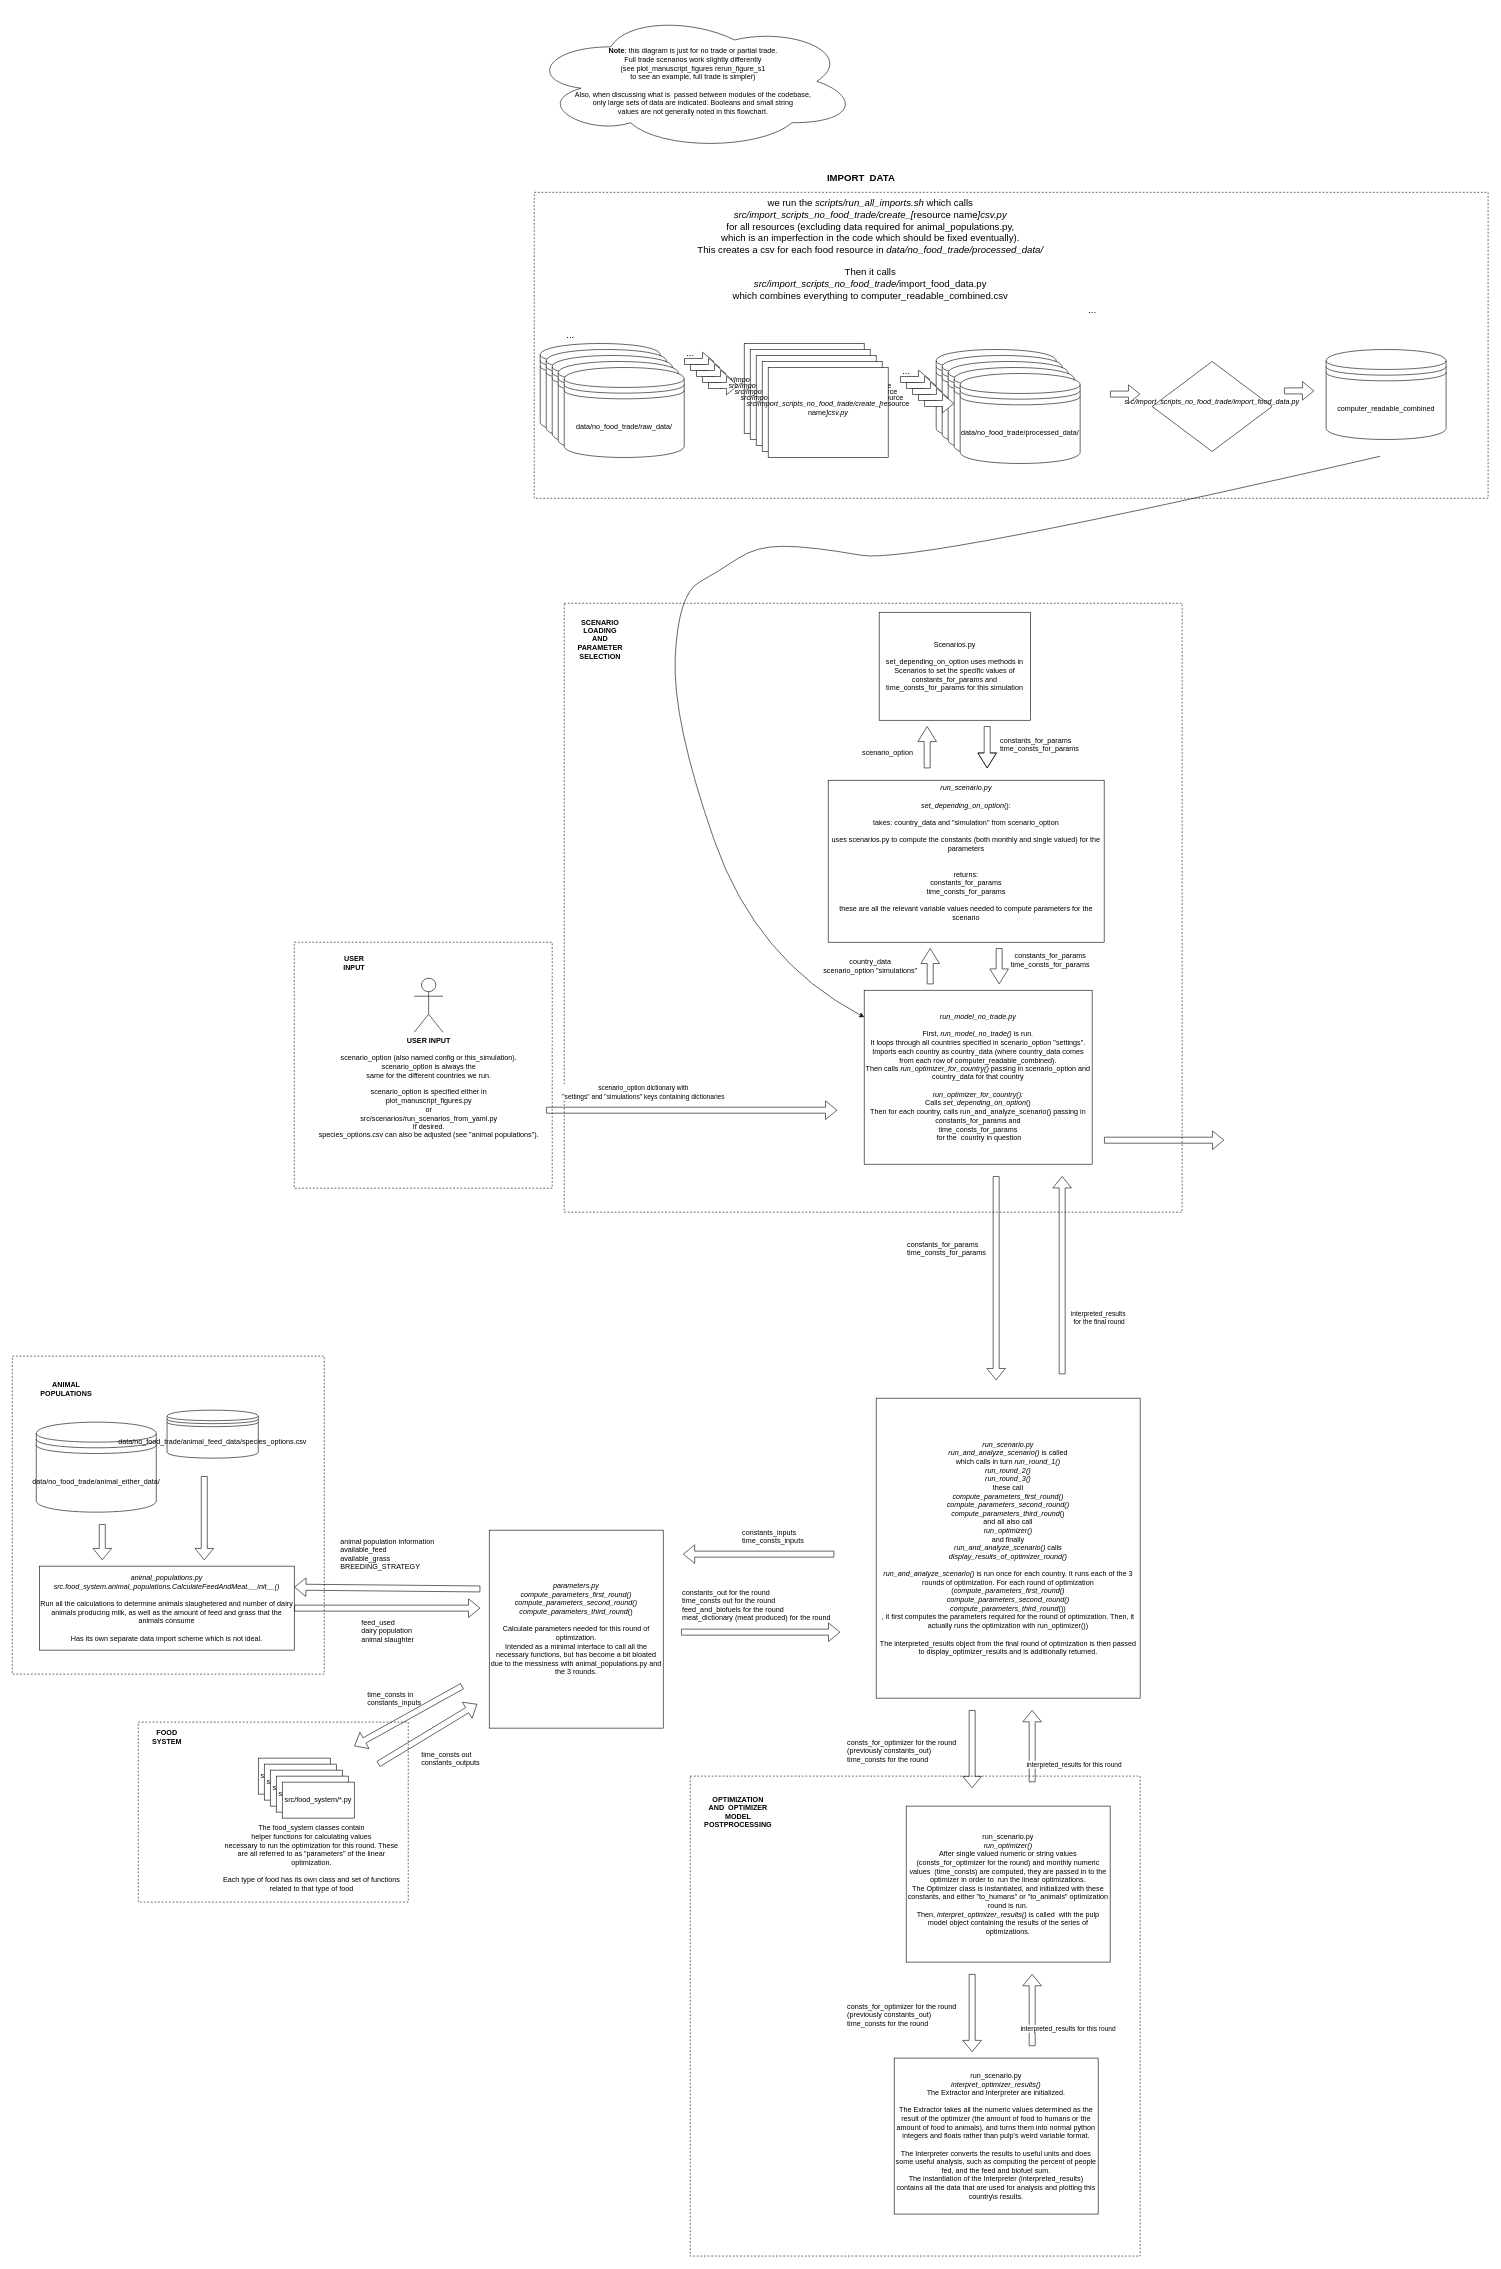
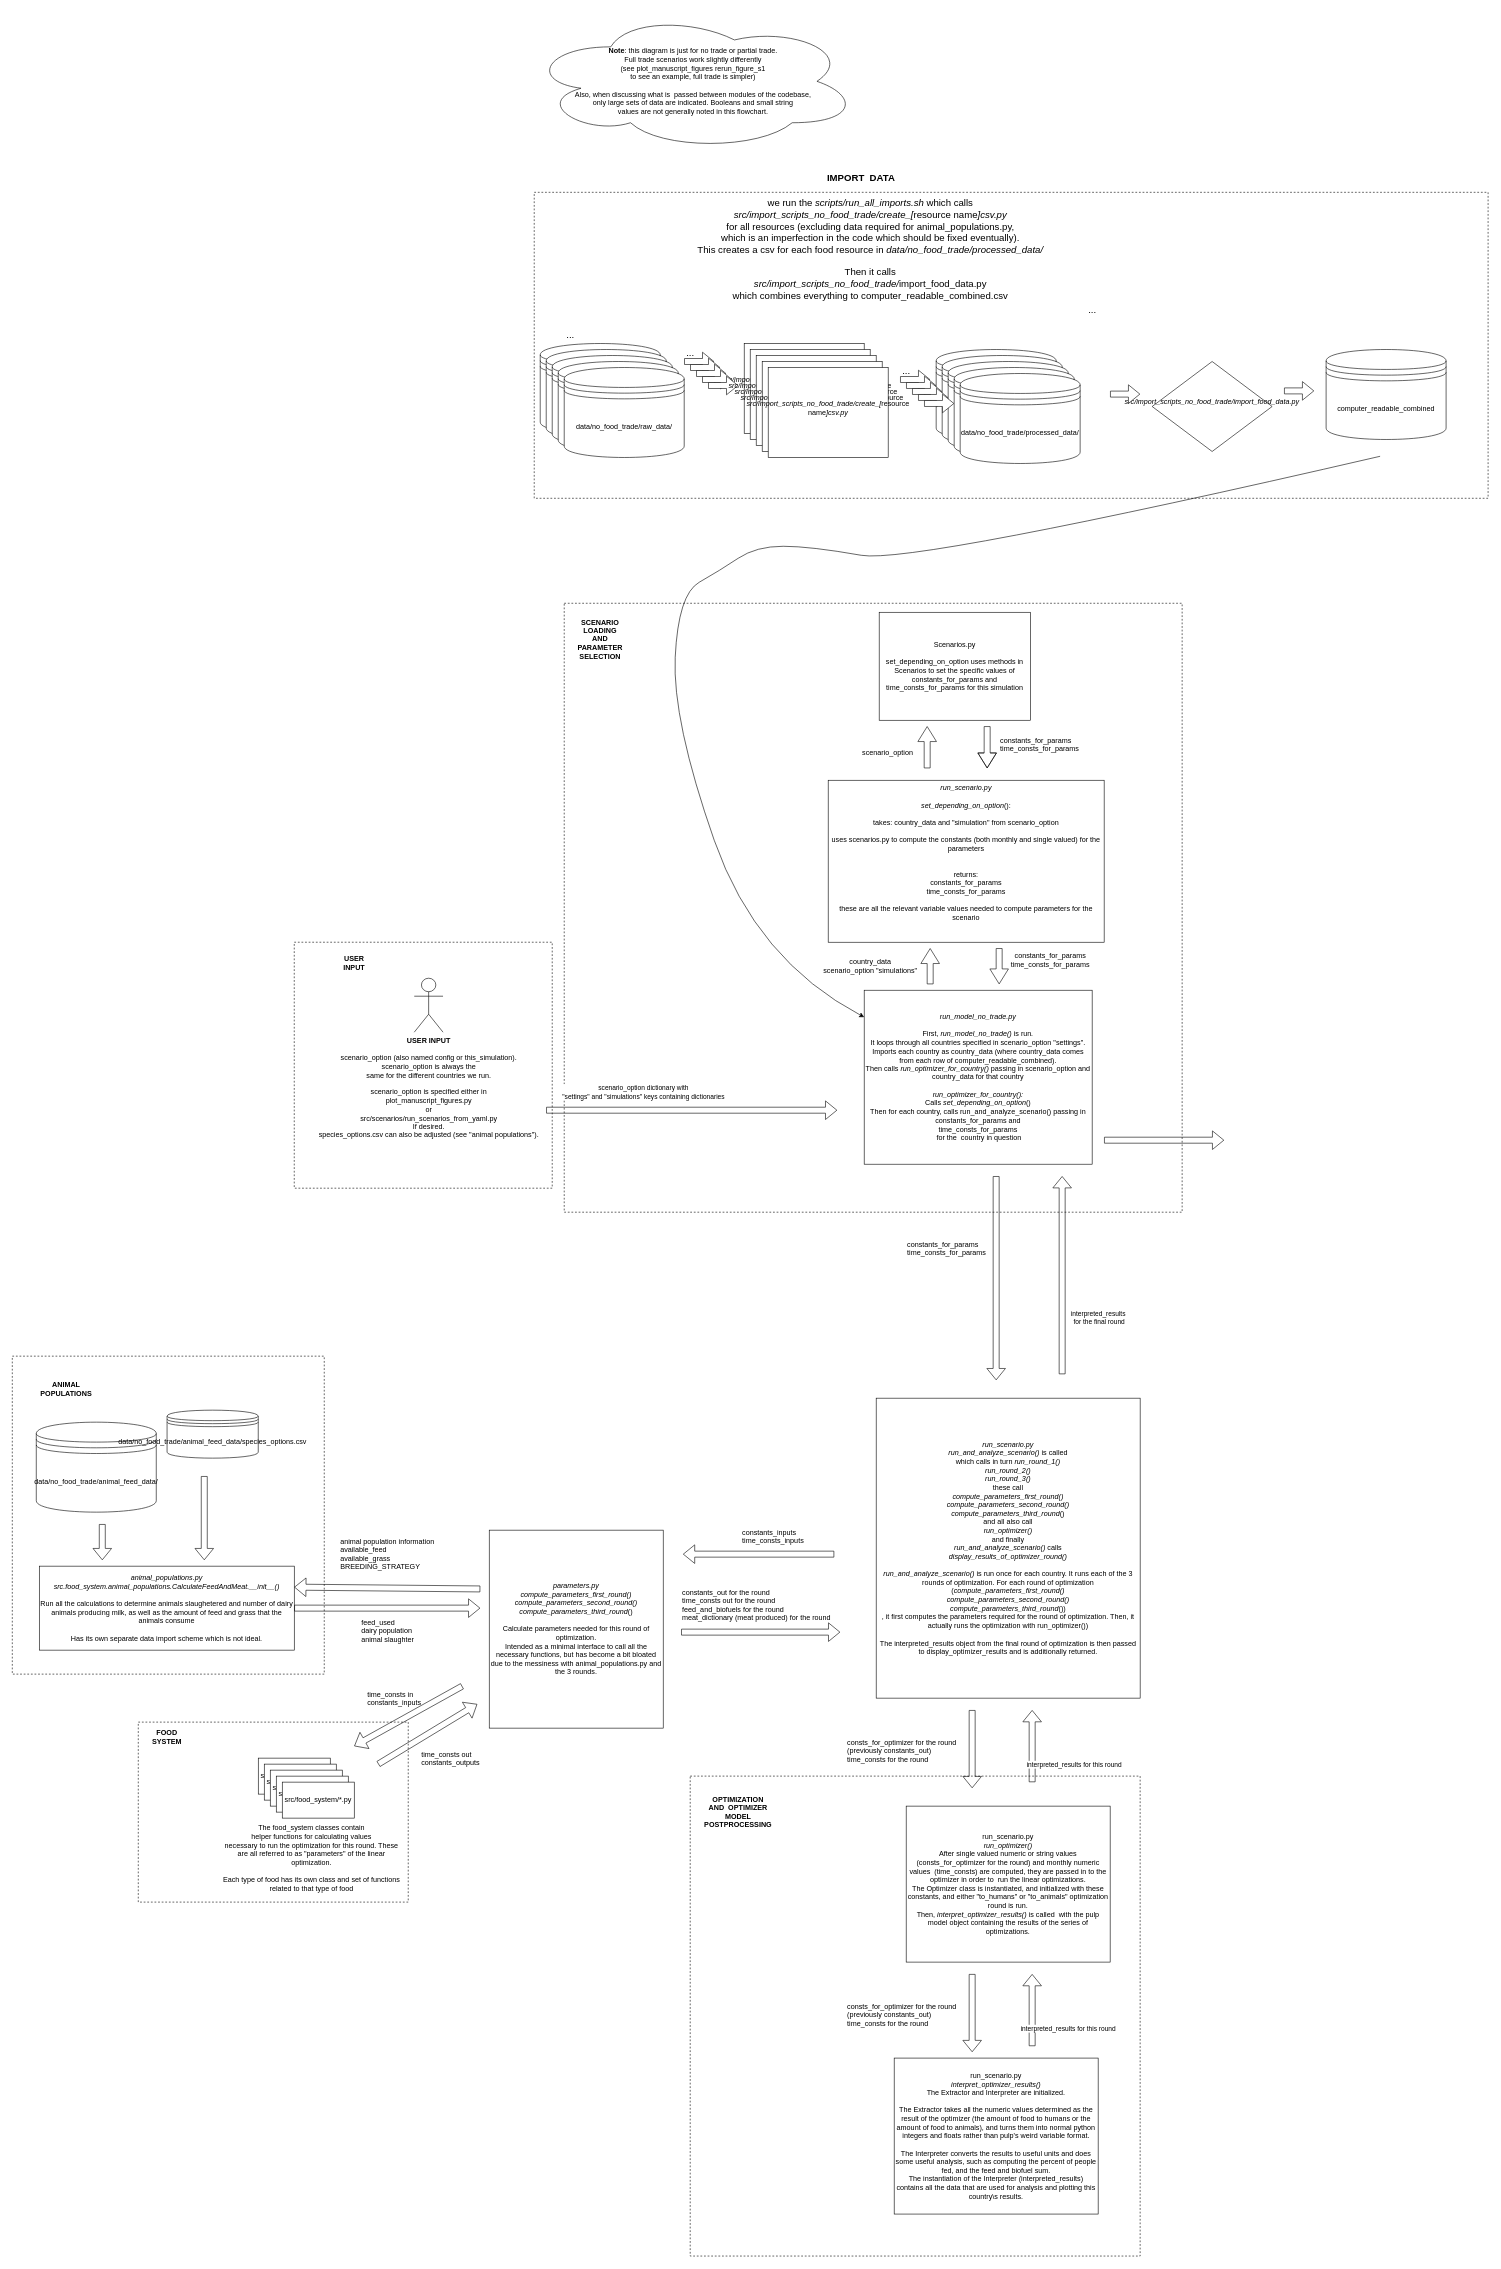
(96, 1482) -> (96, 1482)
